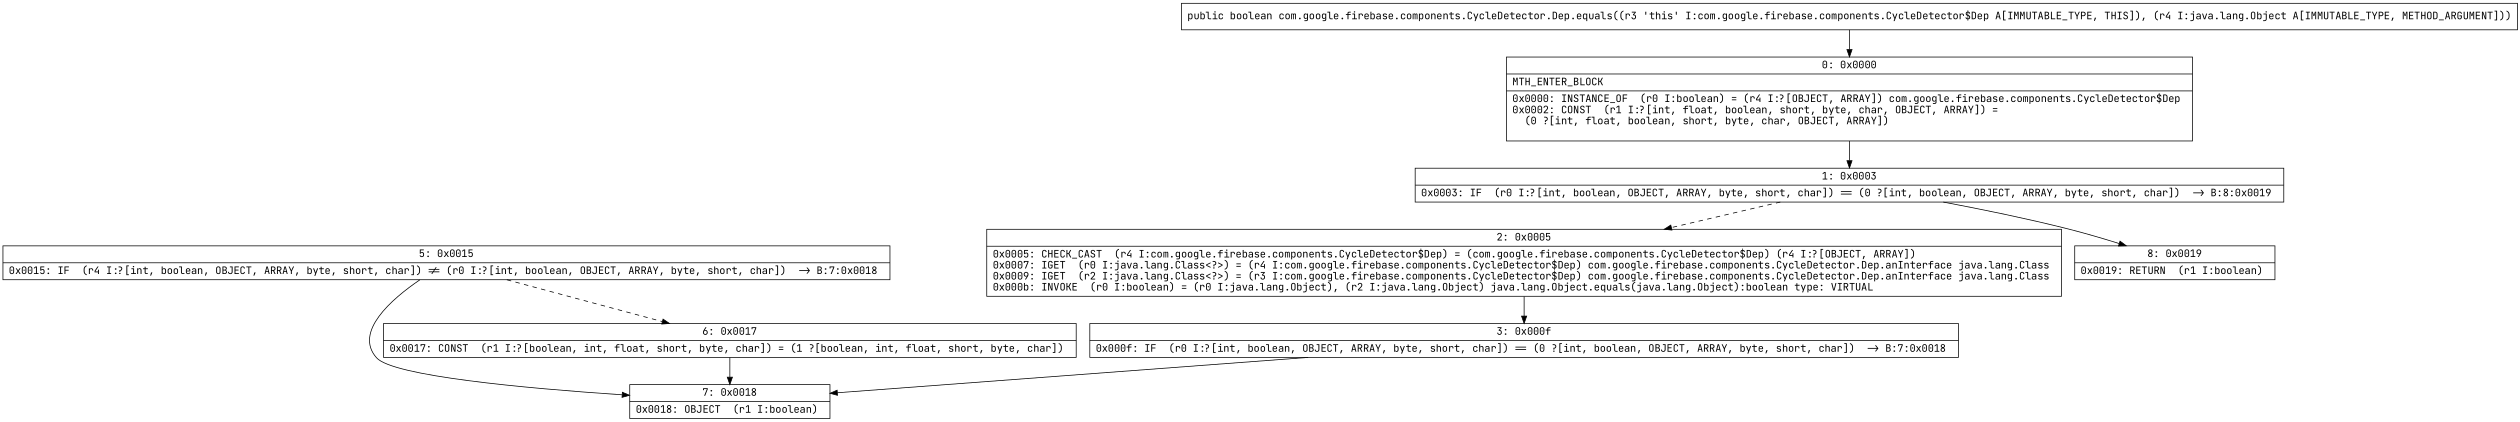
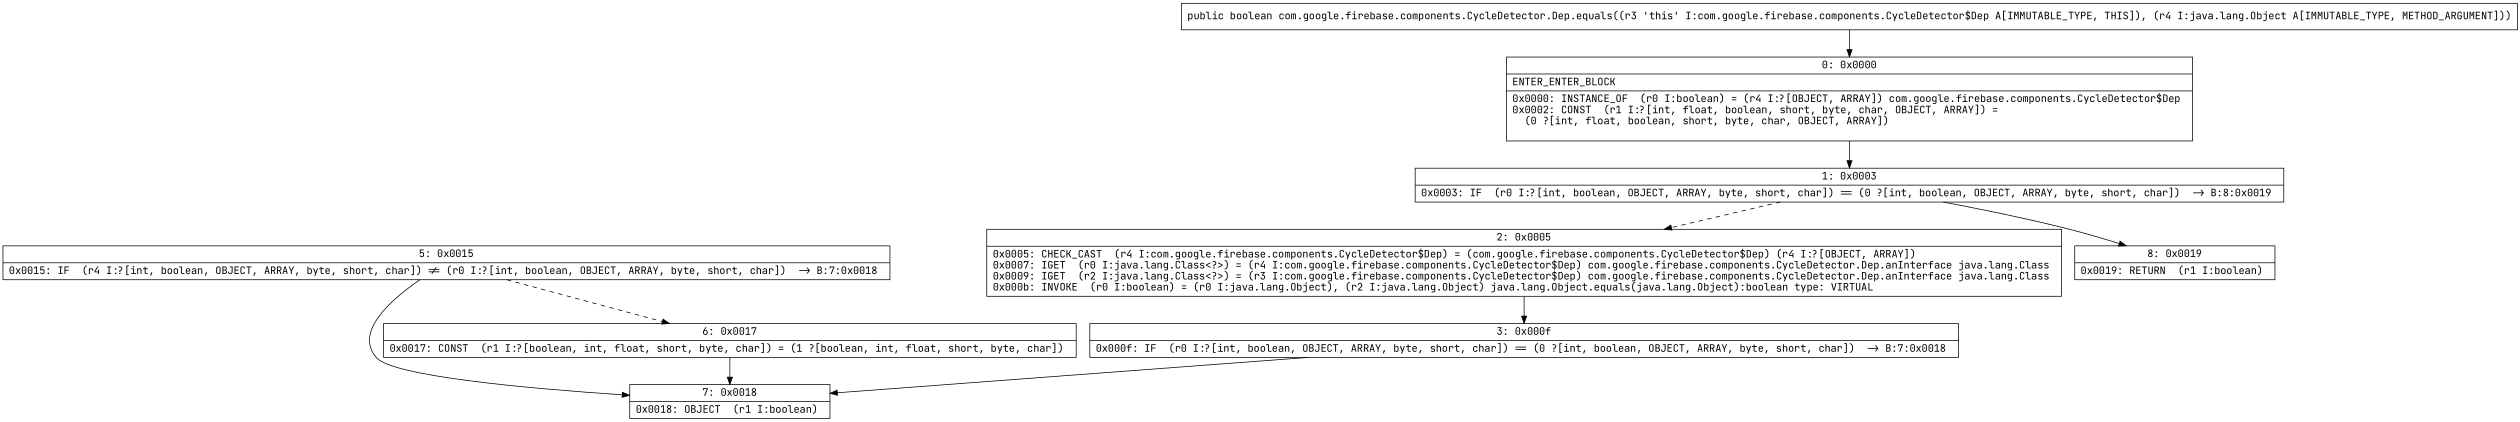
(1558, 82) -> (1564, 82)
